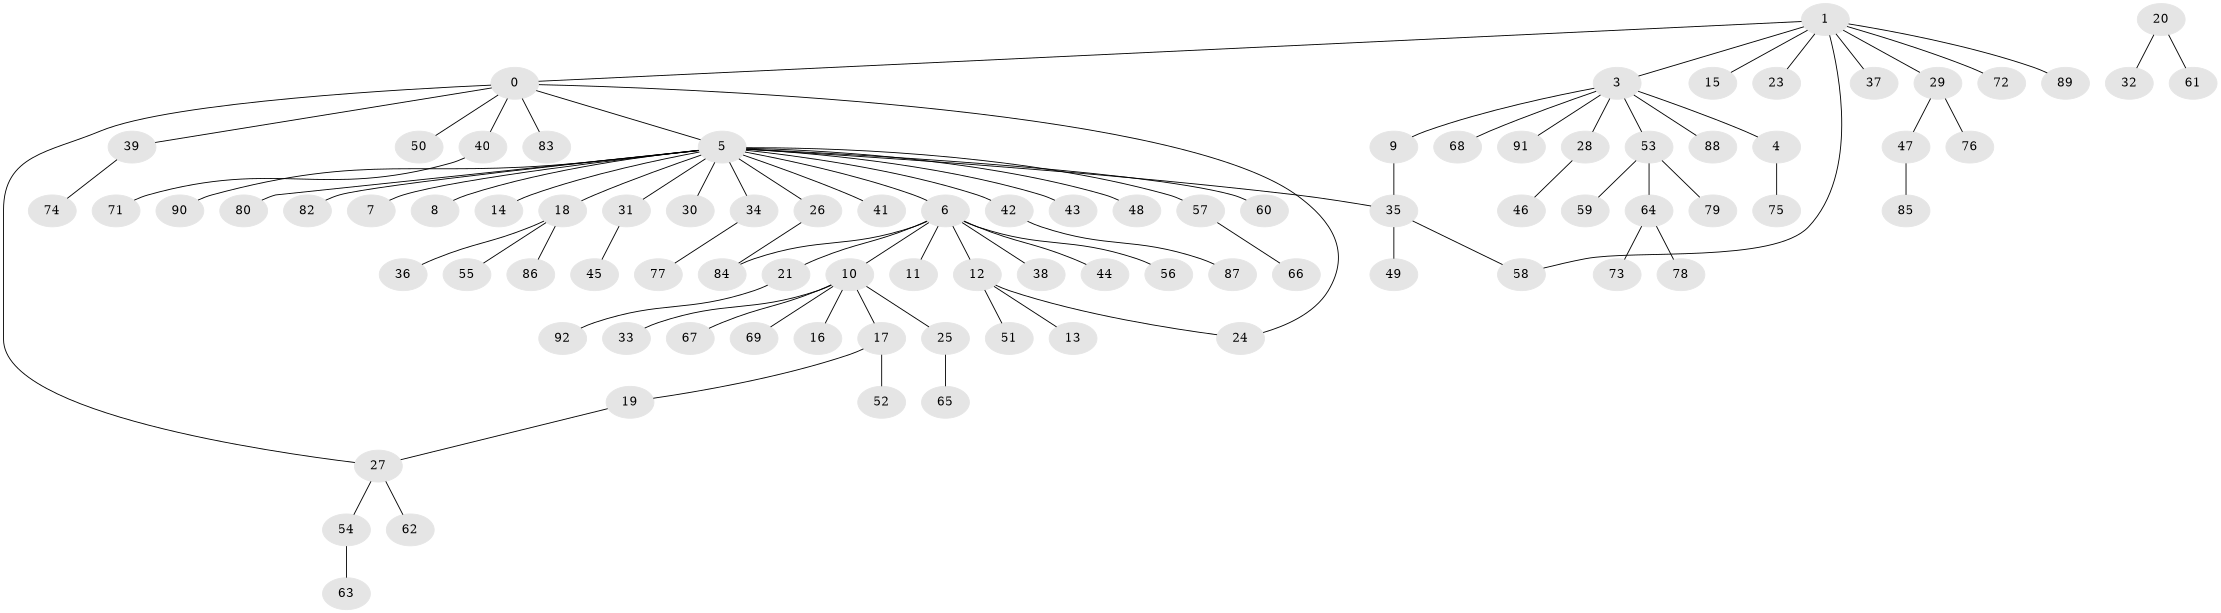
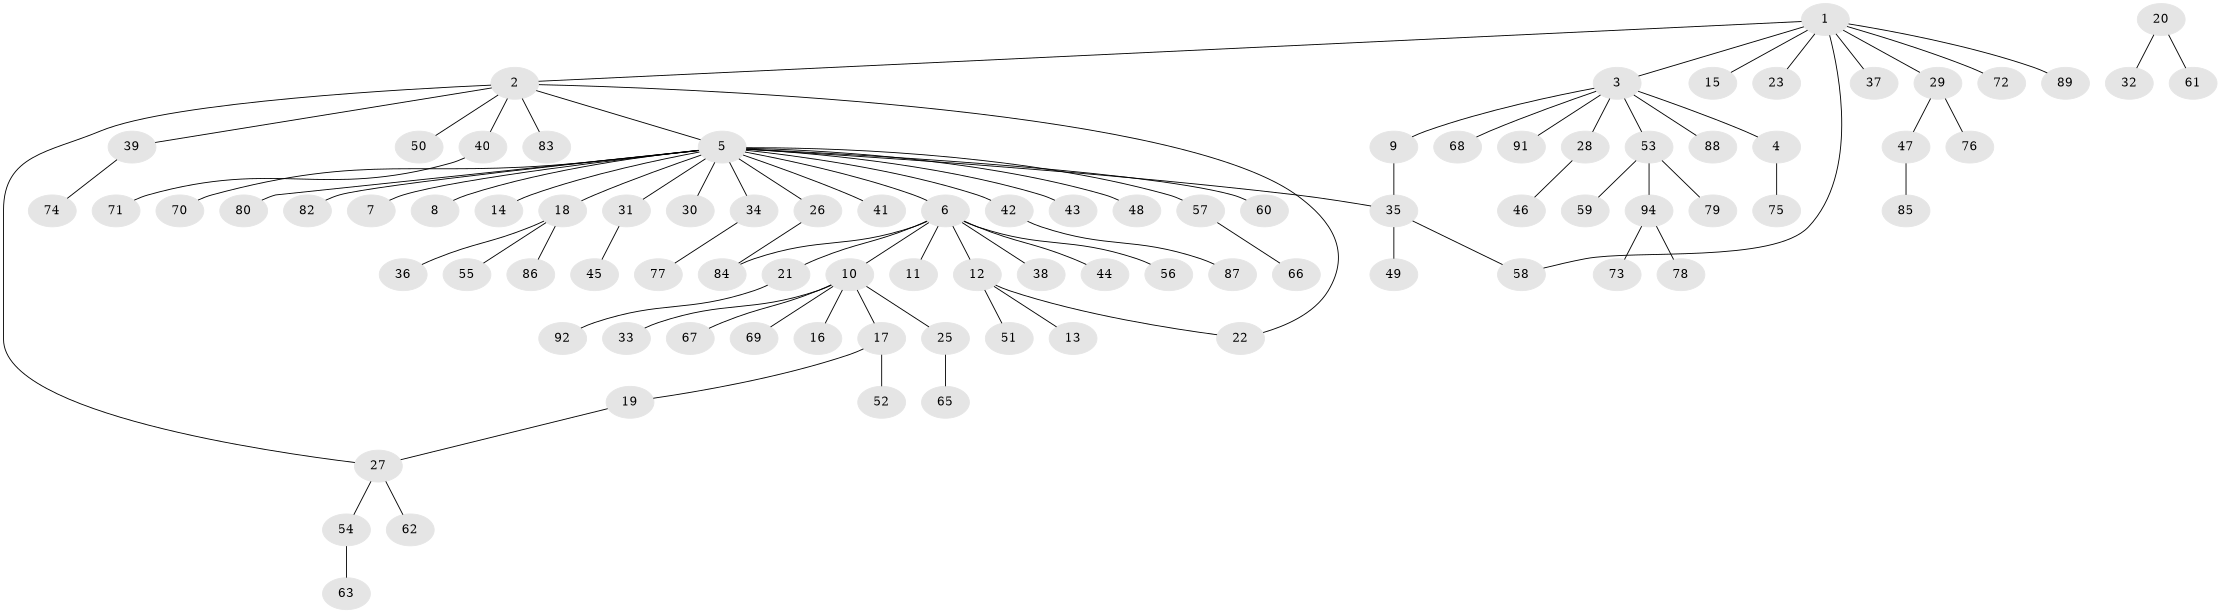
(515, 83) -> (515, 83)
(180, 211) -> (180, 211)
(1649, 211) -> (1649, 211)
(1241, 338) -> (1241, 338)
